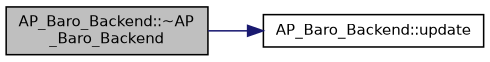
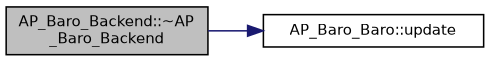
(374, 31) -> (374, 31)
